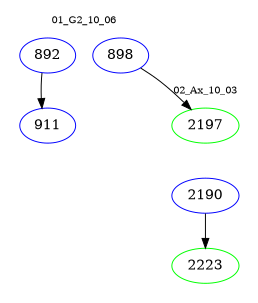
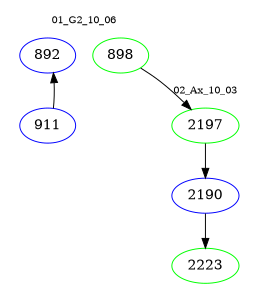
(121, 55) -> (121, 55)
(41, 86) -> (54, 96)
none -> (205, 156)
